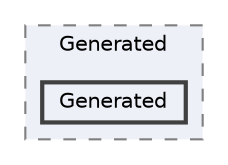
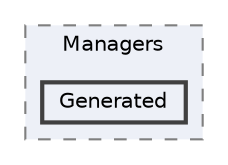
(114, 45) -> (114, 45)
